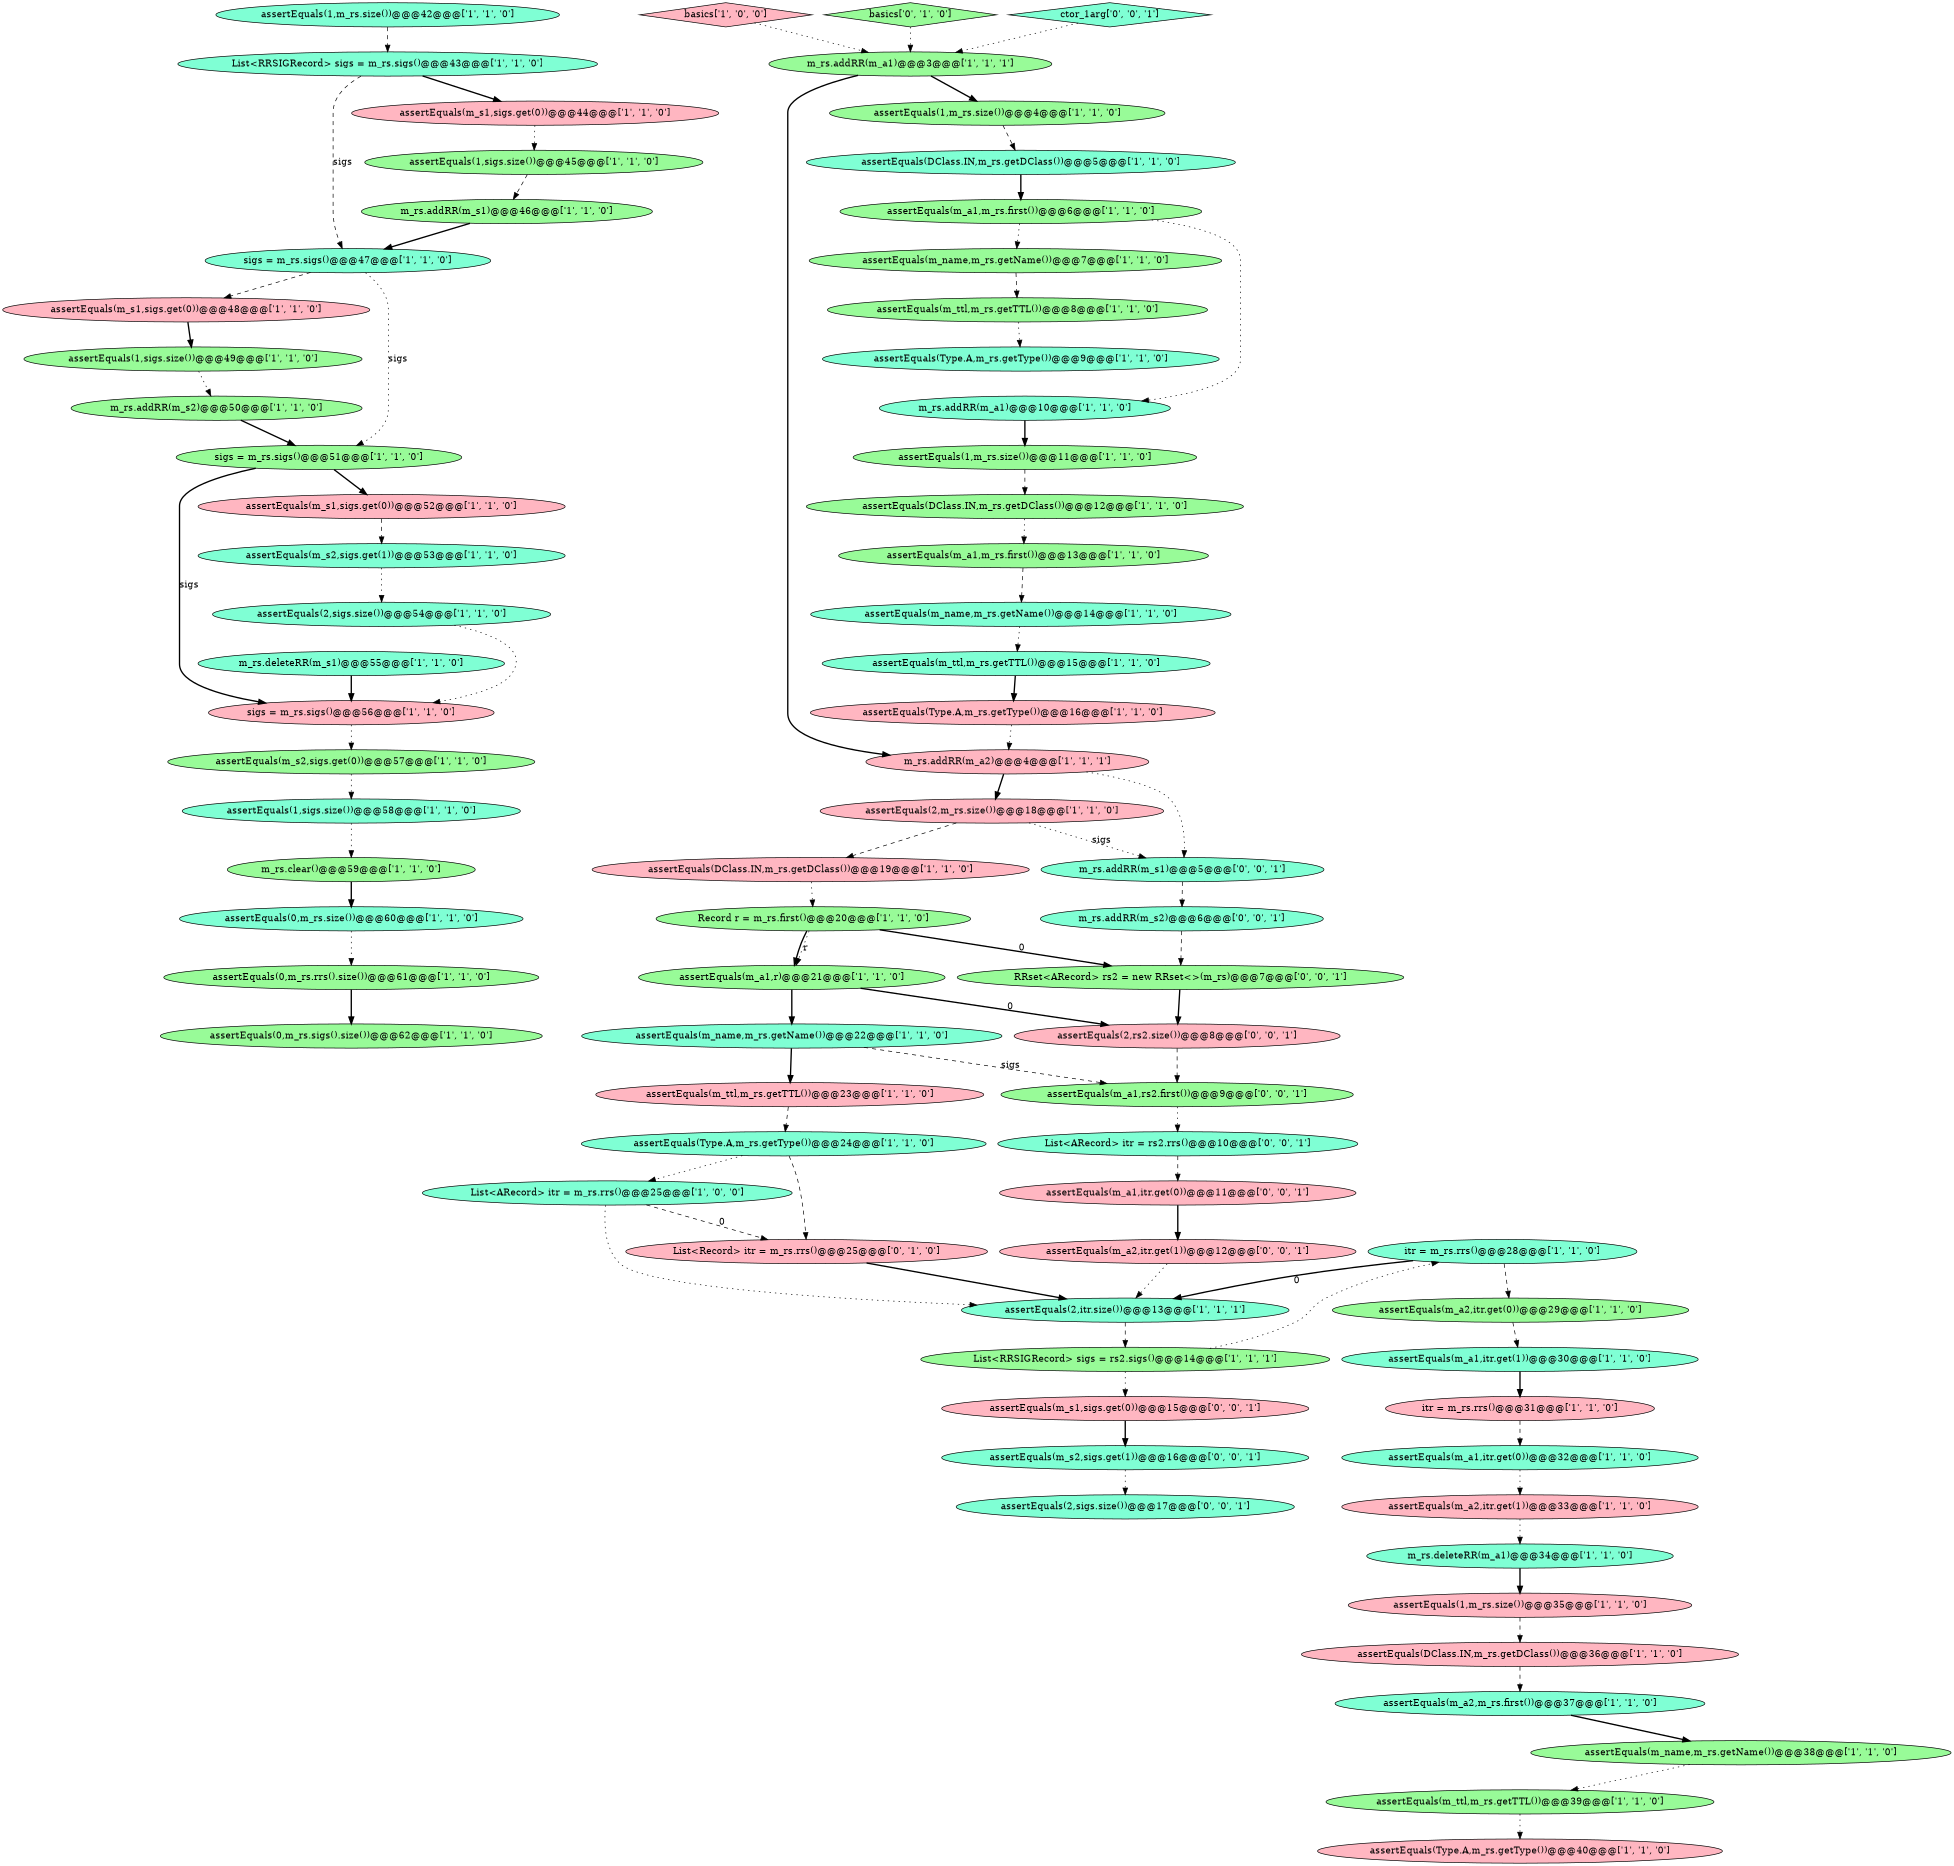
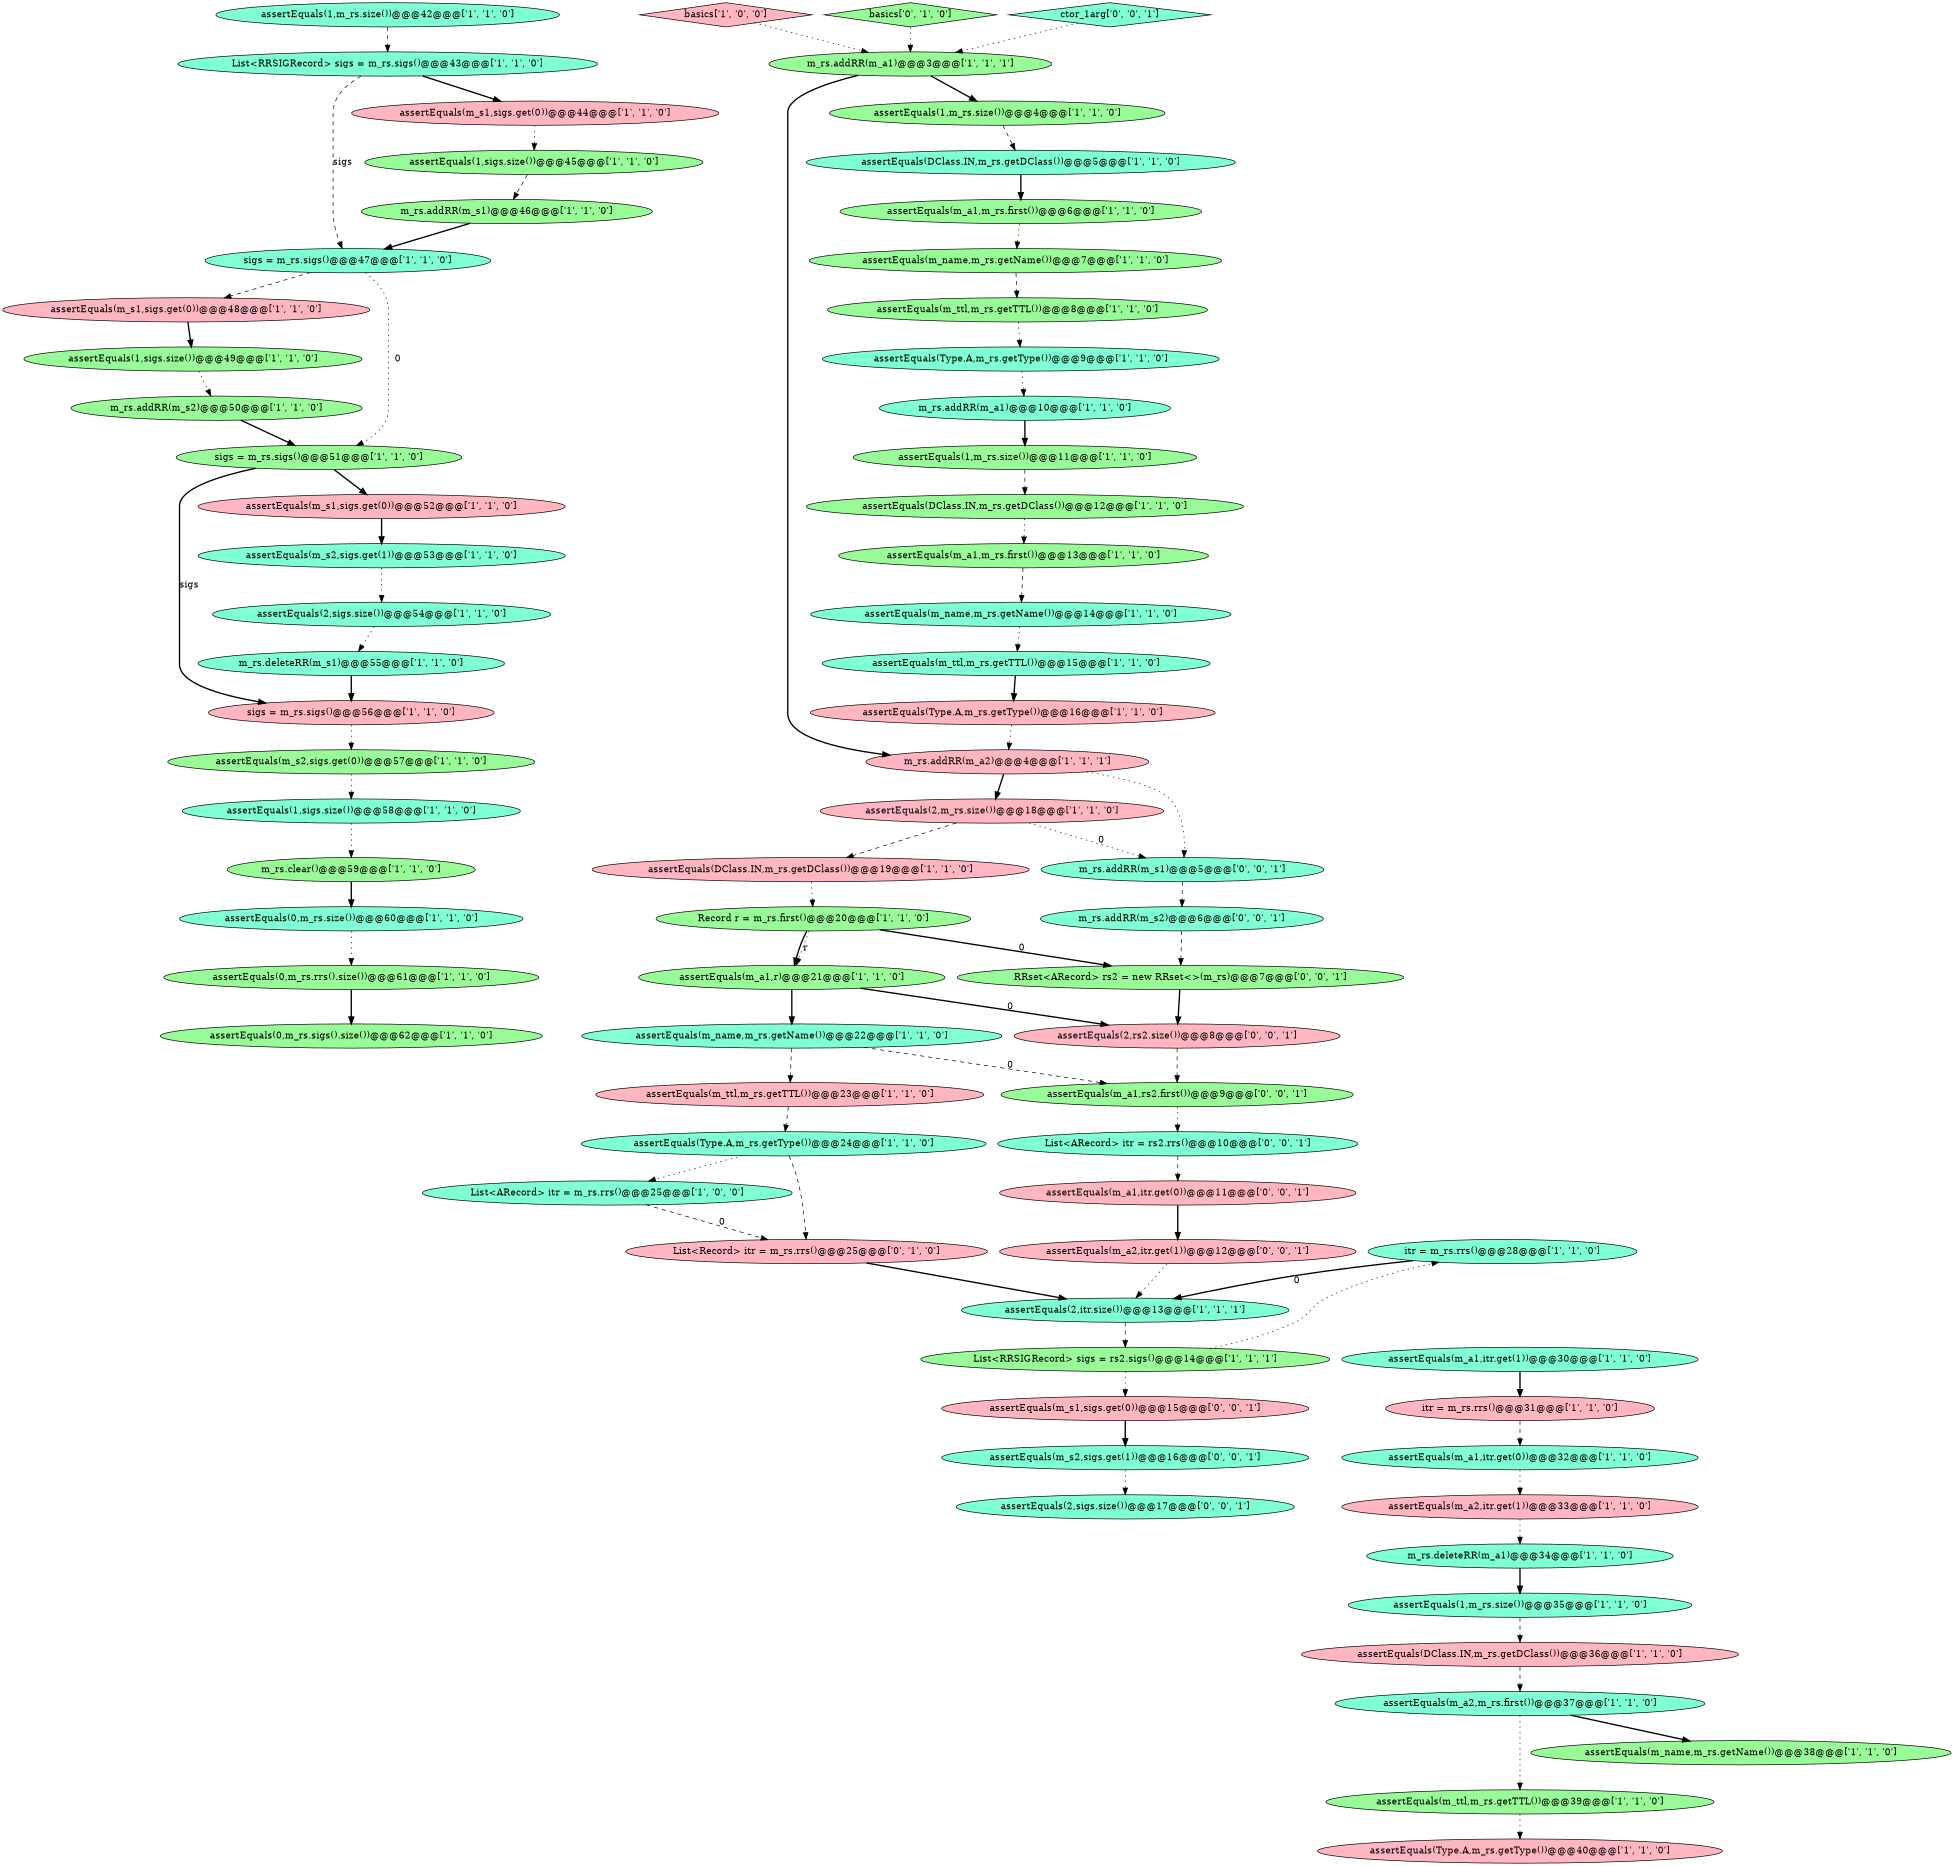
(1240, 311) -> (1023, 380)
(398, 359) -> (398, 359)
(382, 528) -> (382, 528)
(514, 669) -> (368, 636)
(1102, 840) -> (1102, 840)
(791, 1062) -> (791, 1062)
(1011, 1065) -> (1011, 1065)
(762, 1292) -> none
(1511, 1310) -> none
(1520, 1605) -> (1520, 1605)
(1634, 1777) -> (1520, 1749)
